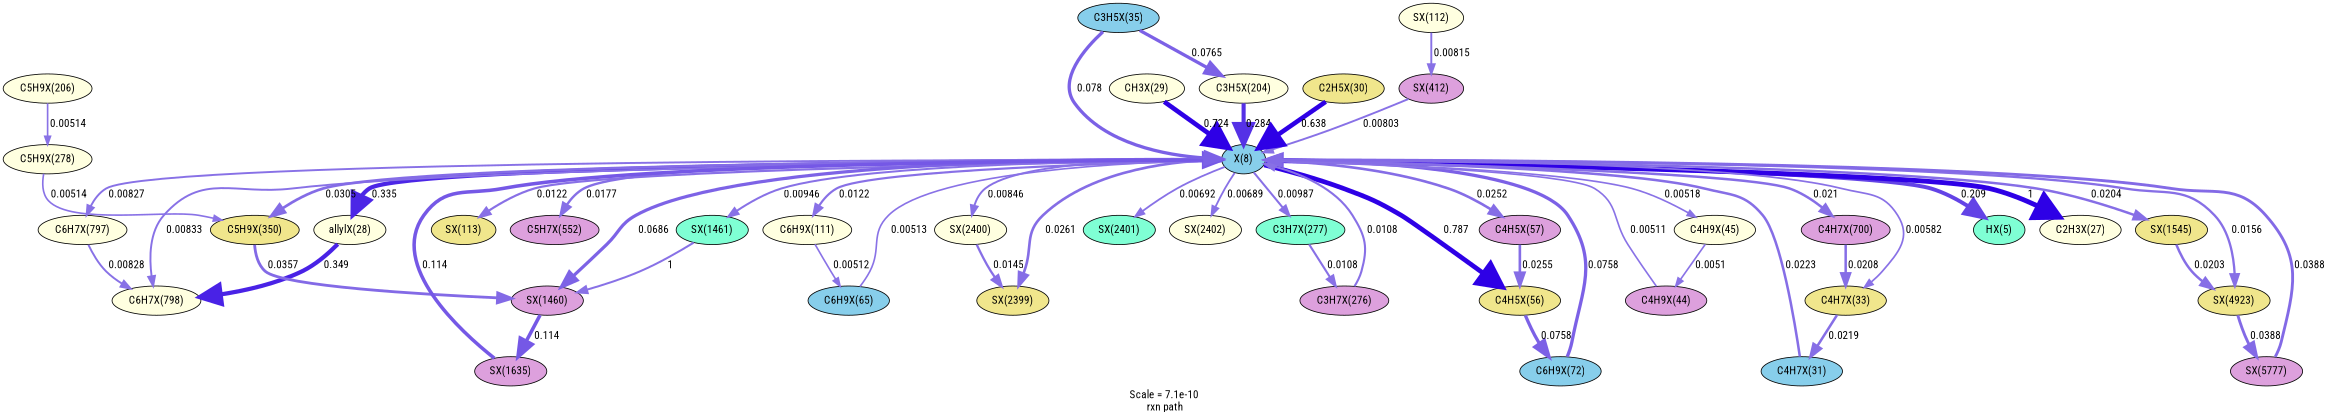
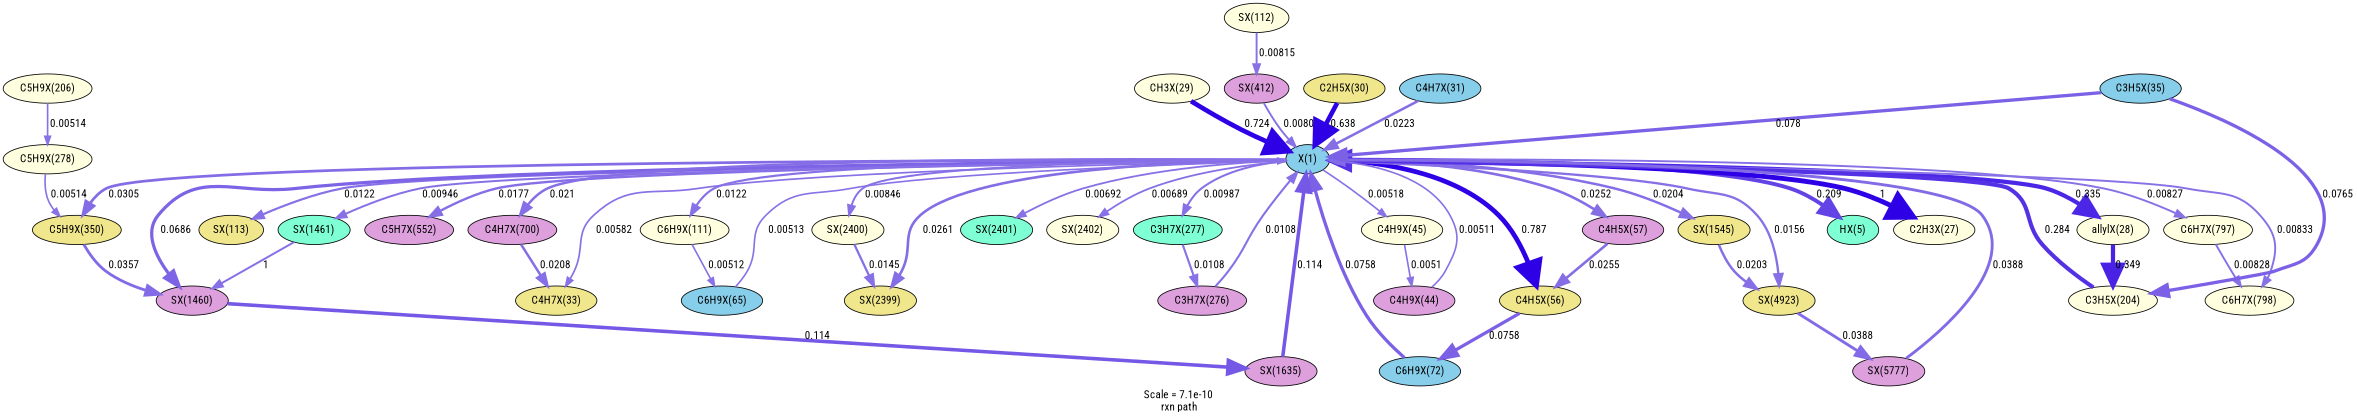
(1244, 159) -> (1308, 159)
(275, 282) -> (2113, 255)
(1827, 331) -> none
